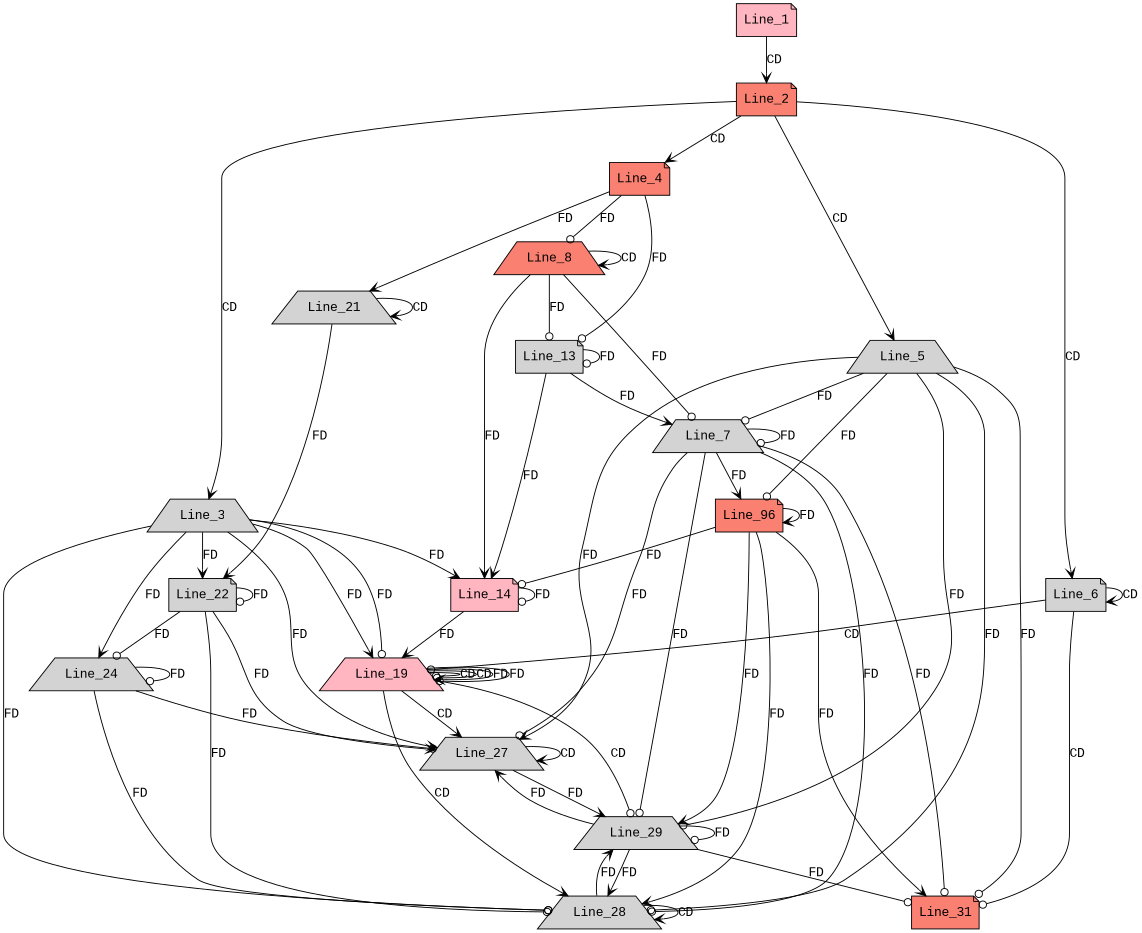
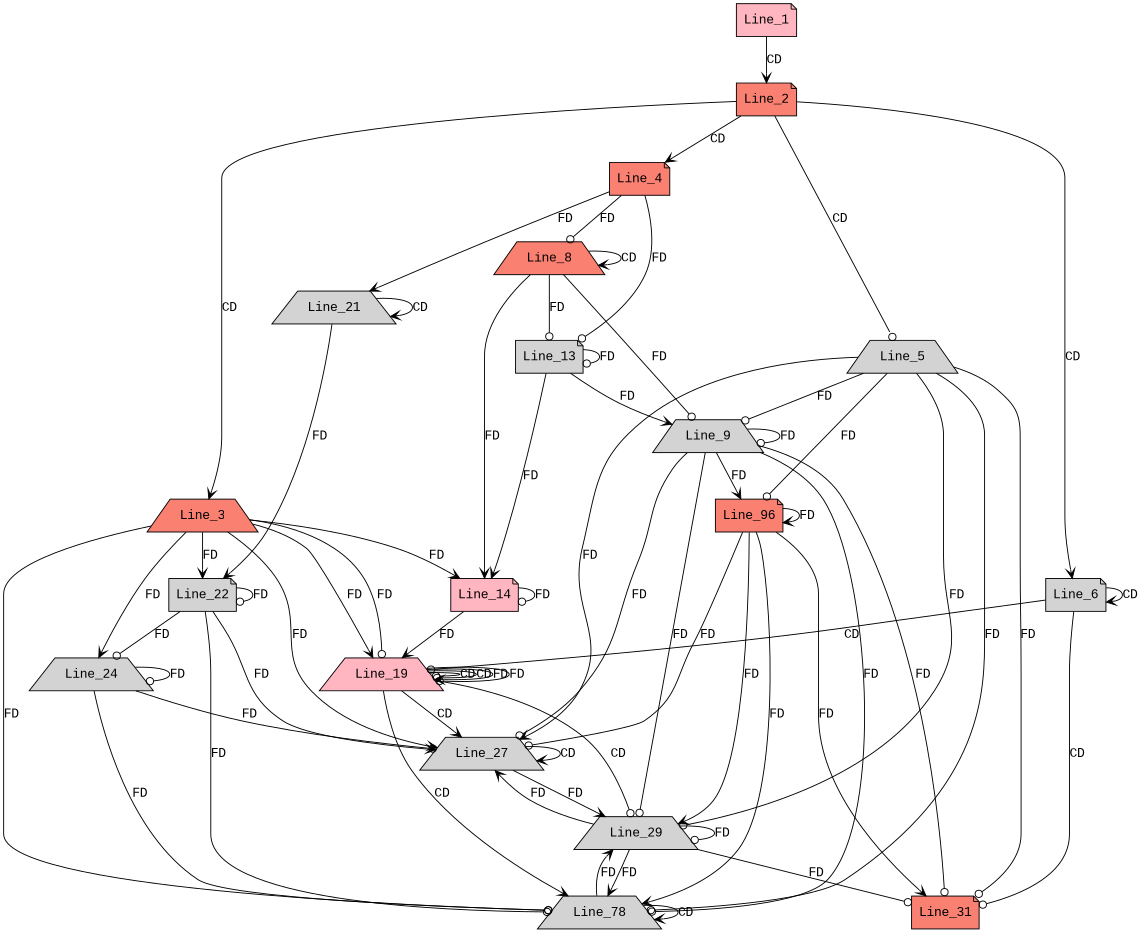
(832, 224) -> (832, 224)
(708, 436) -> (708, 436)
(203, 516) -> (203, 516)
(621, 556) -> (676, 683)
(600, 913) -> (600, 913)
